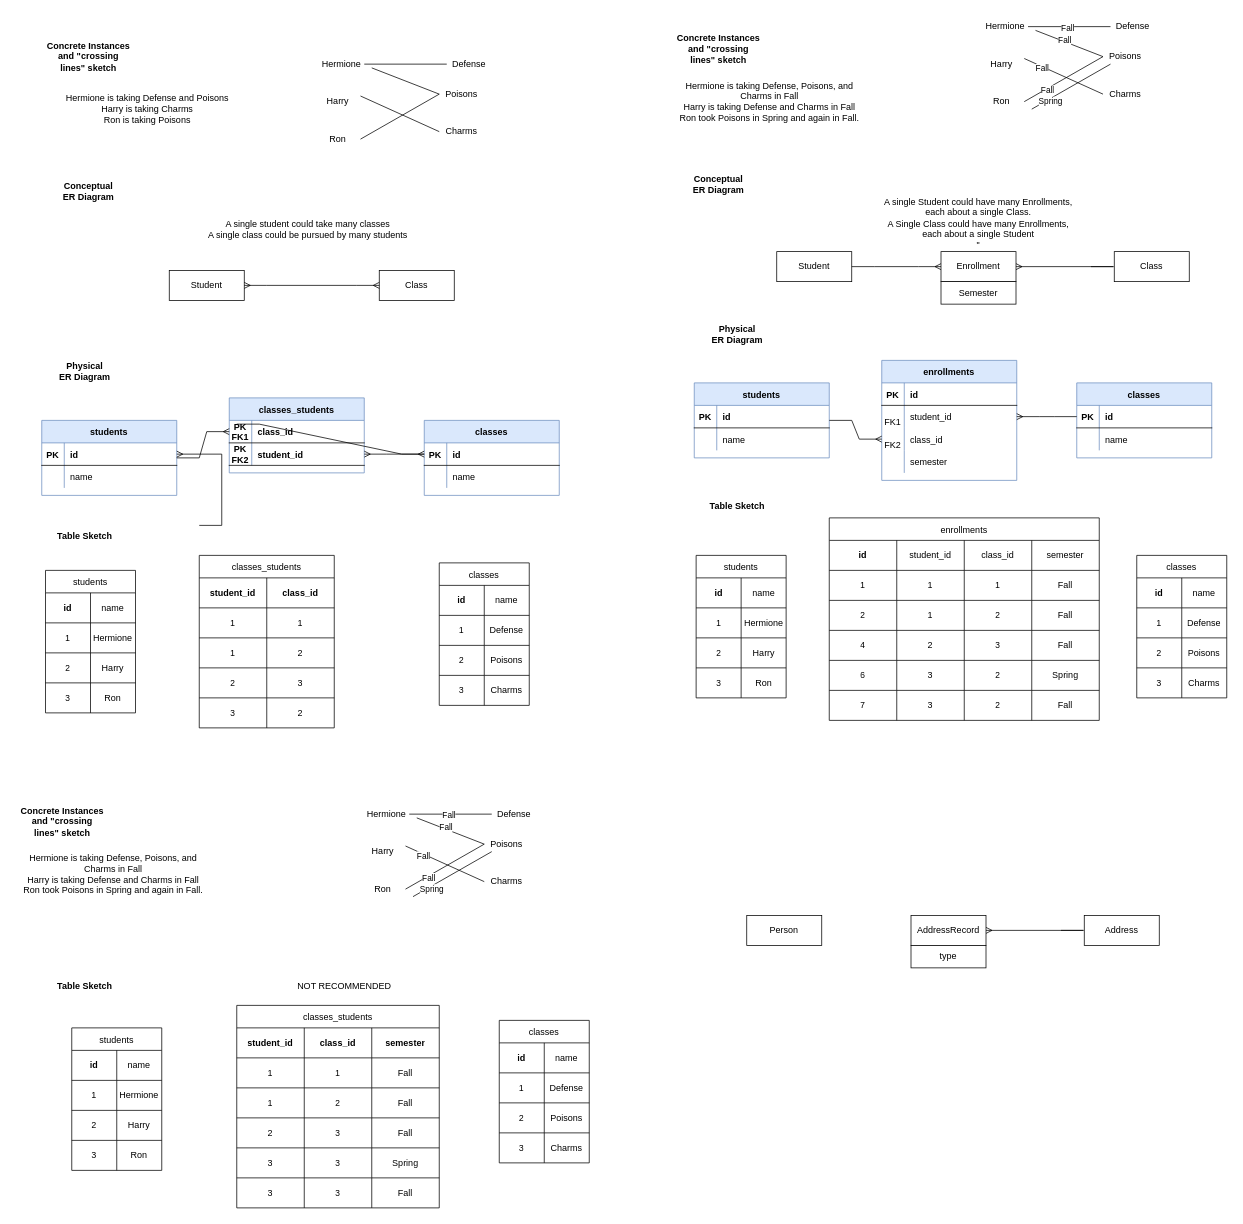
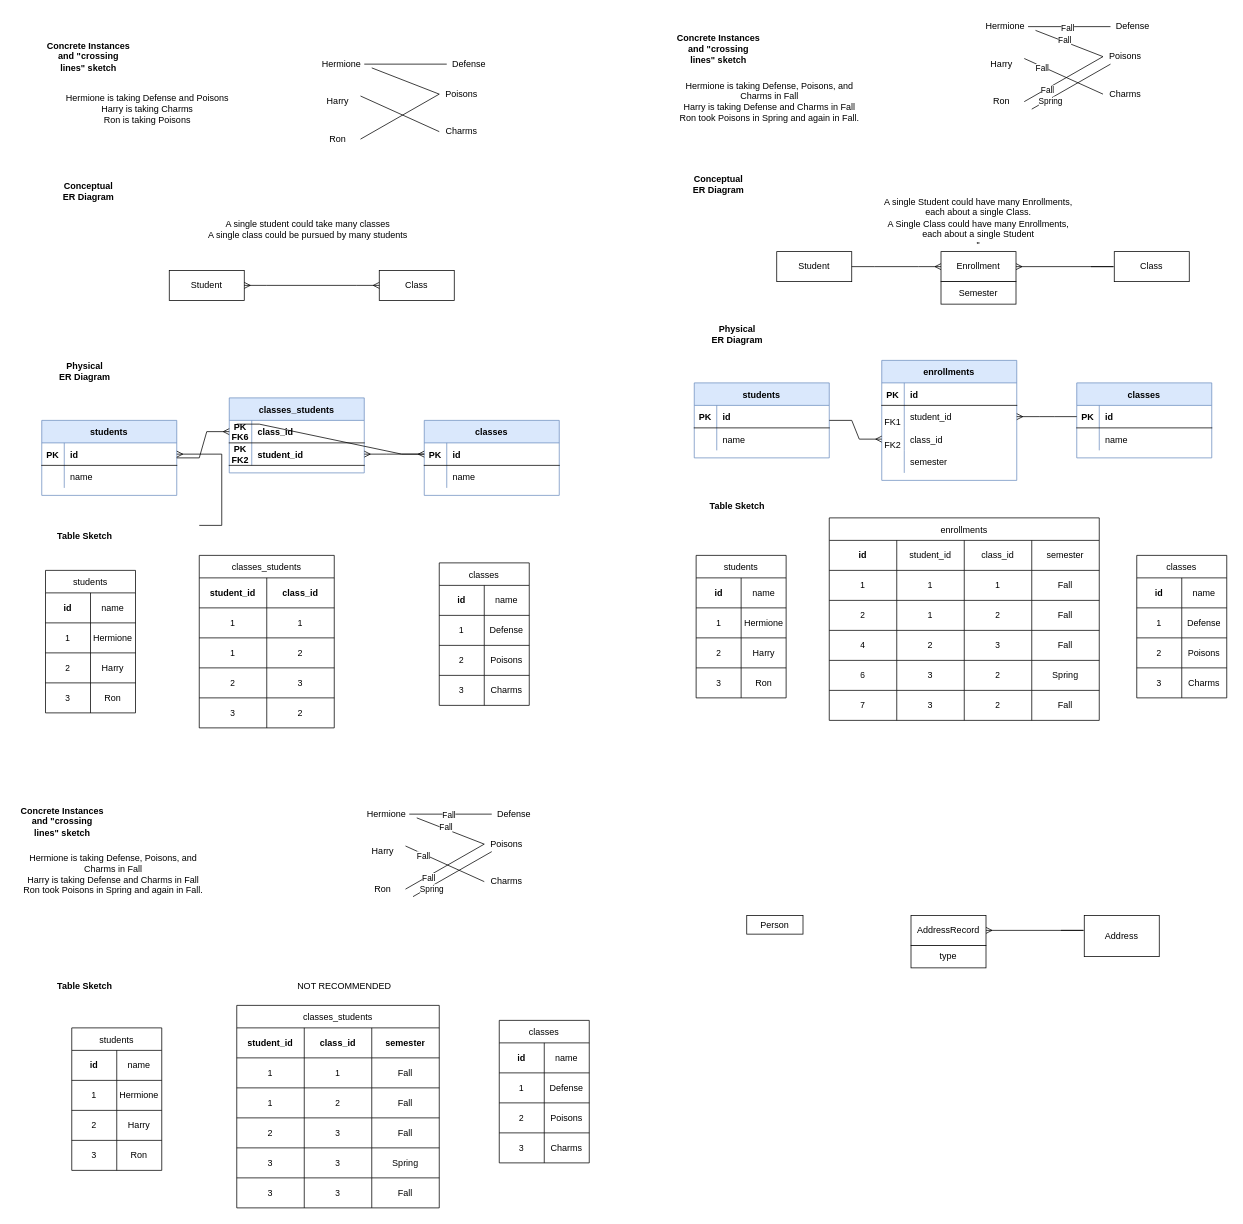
(240, 427) -> (240, 427)
(784, 930) -> (775, 925)
(1122, 930) -> (1122, 936)
